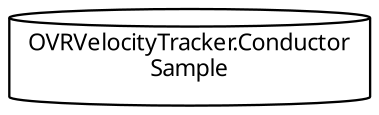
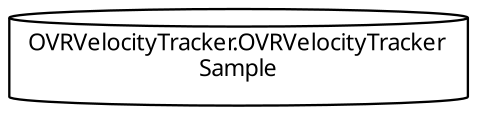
(190, 57) -> (239, 57)
